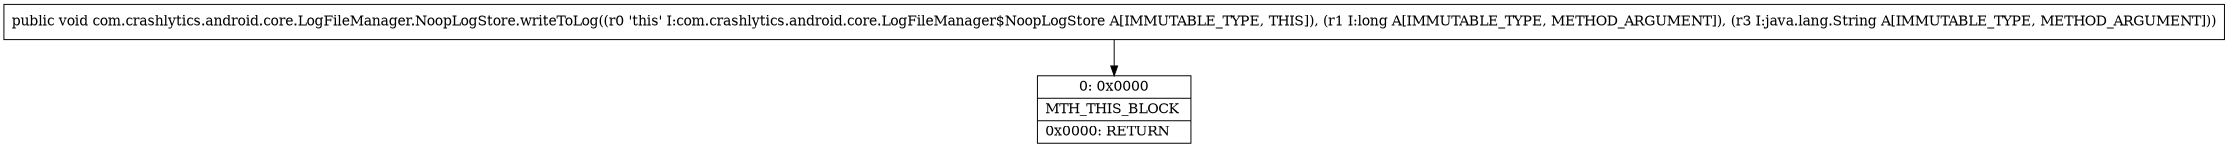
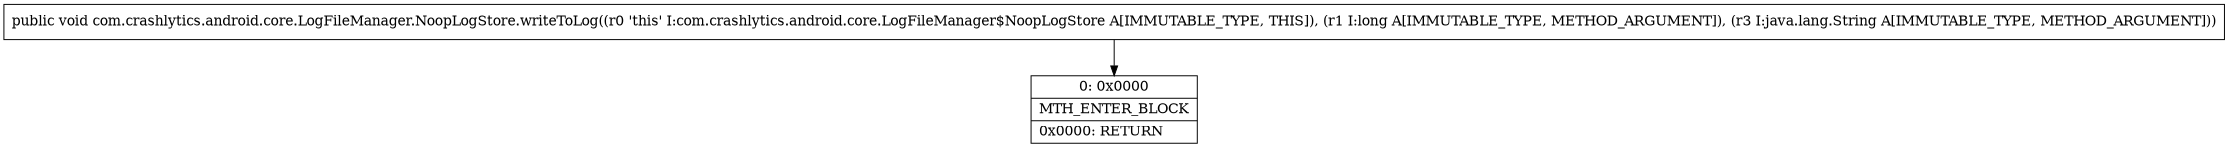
(1112, 109) -> (1114, 109)
